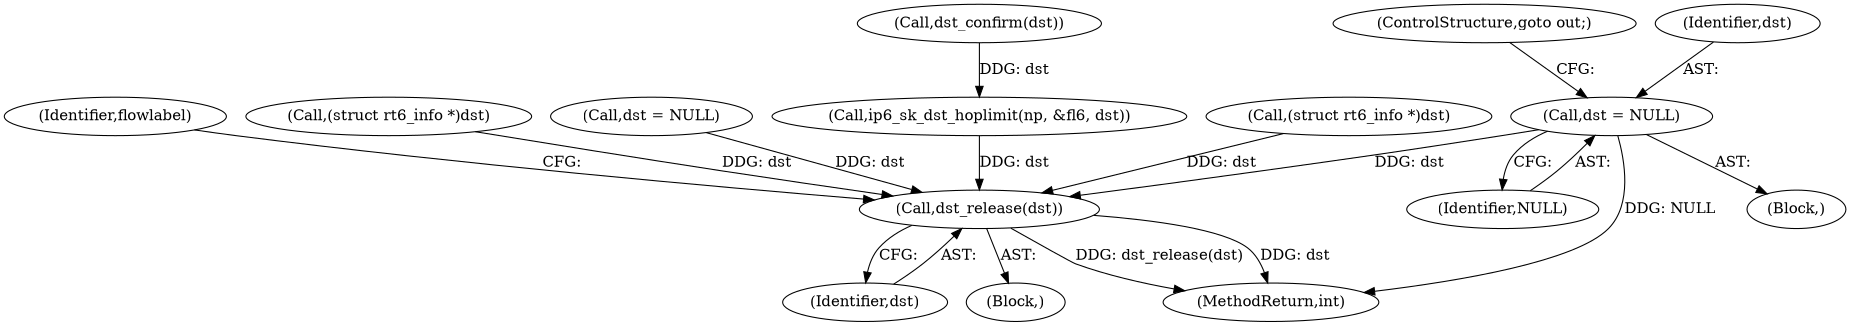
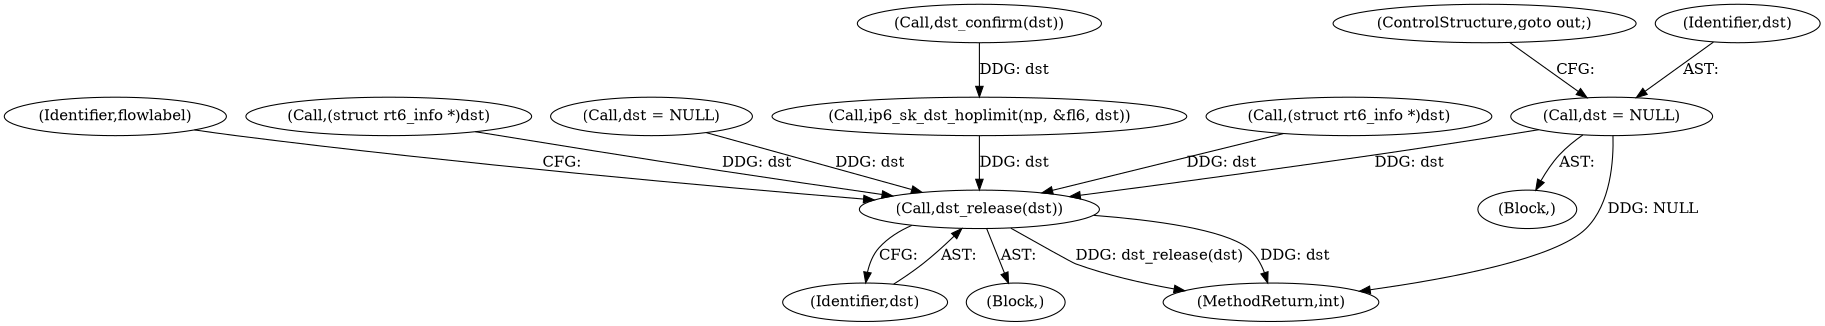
(1503, 209) -> none
